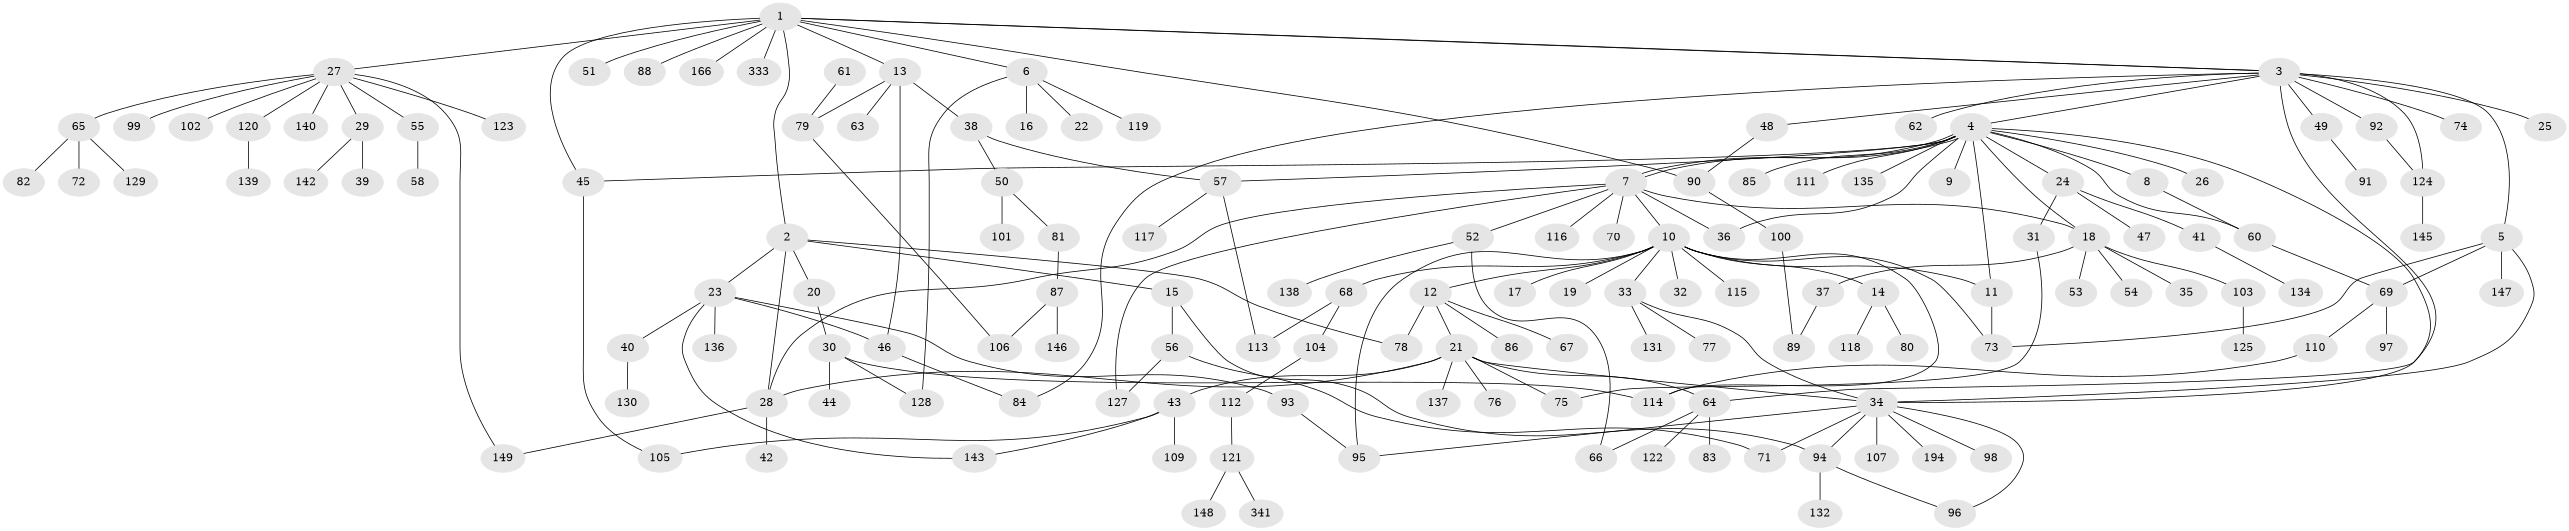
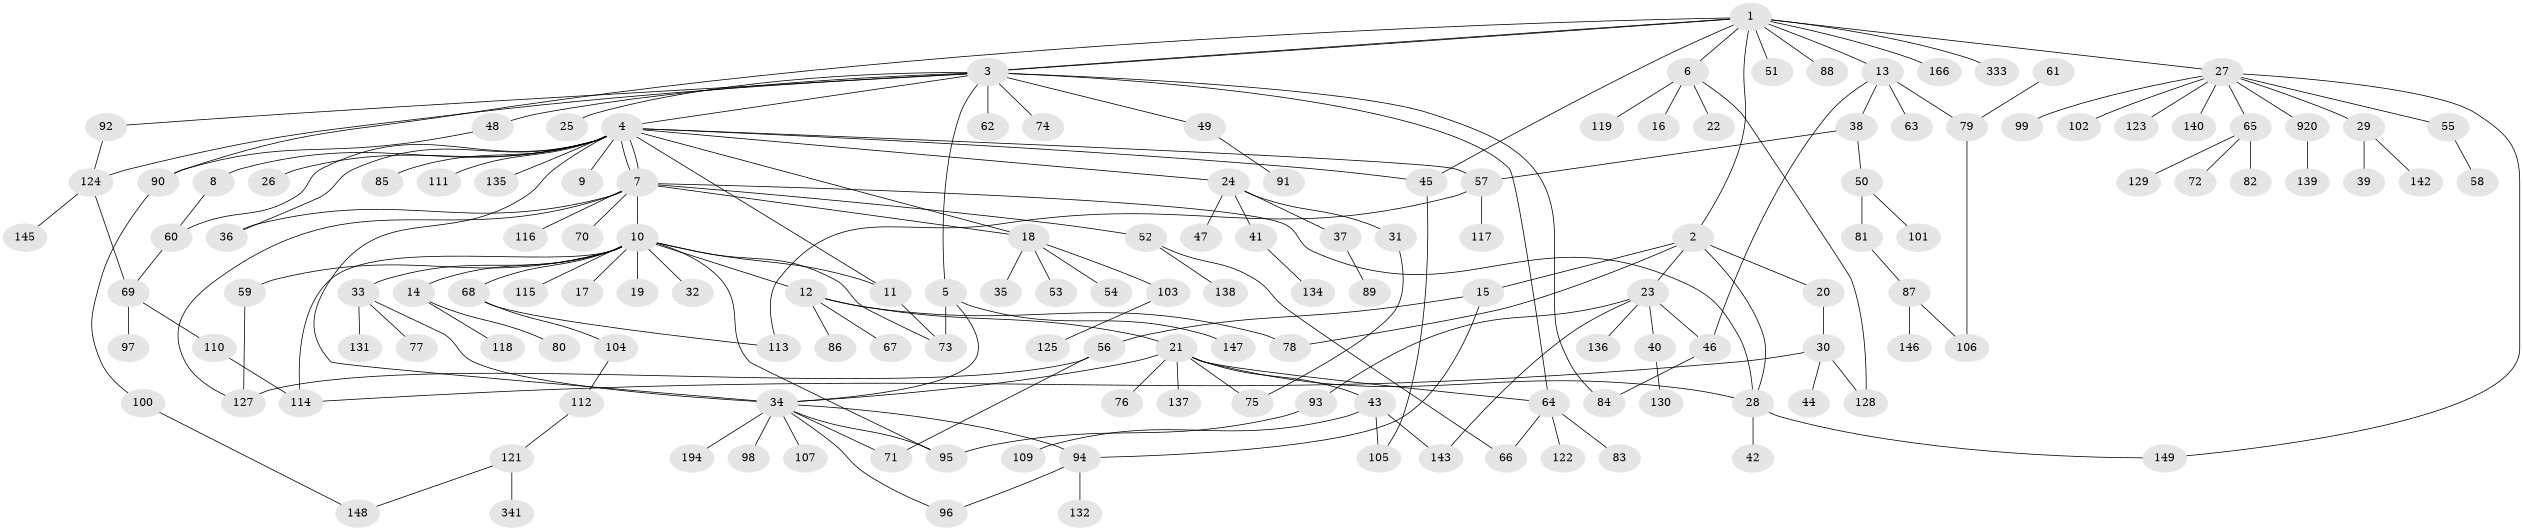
(248, 127) -> (2307, 127)
(1956, 265) -> (1285, 210)
(2444, 265) -> (110, 238)
none -> (245, 293)
(1787, 293) -> (250, 458)
